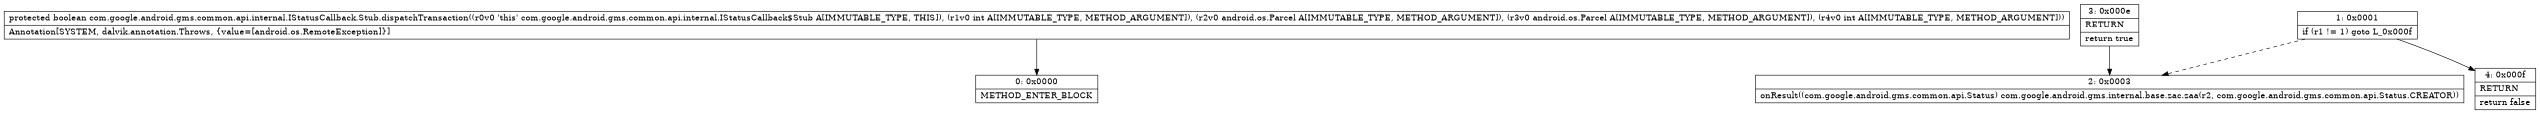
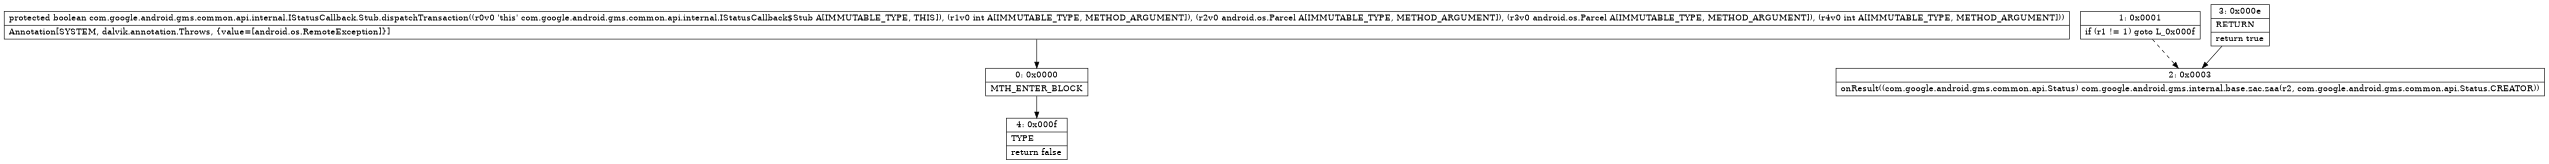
(2434, 53) -> (1037, 104)
(2499, 89) -> (1023, 139)
(1037, 96) -> (1037, 89)
